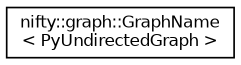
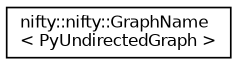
(120, 33) -> (119, 33)
